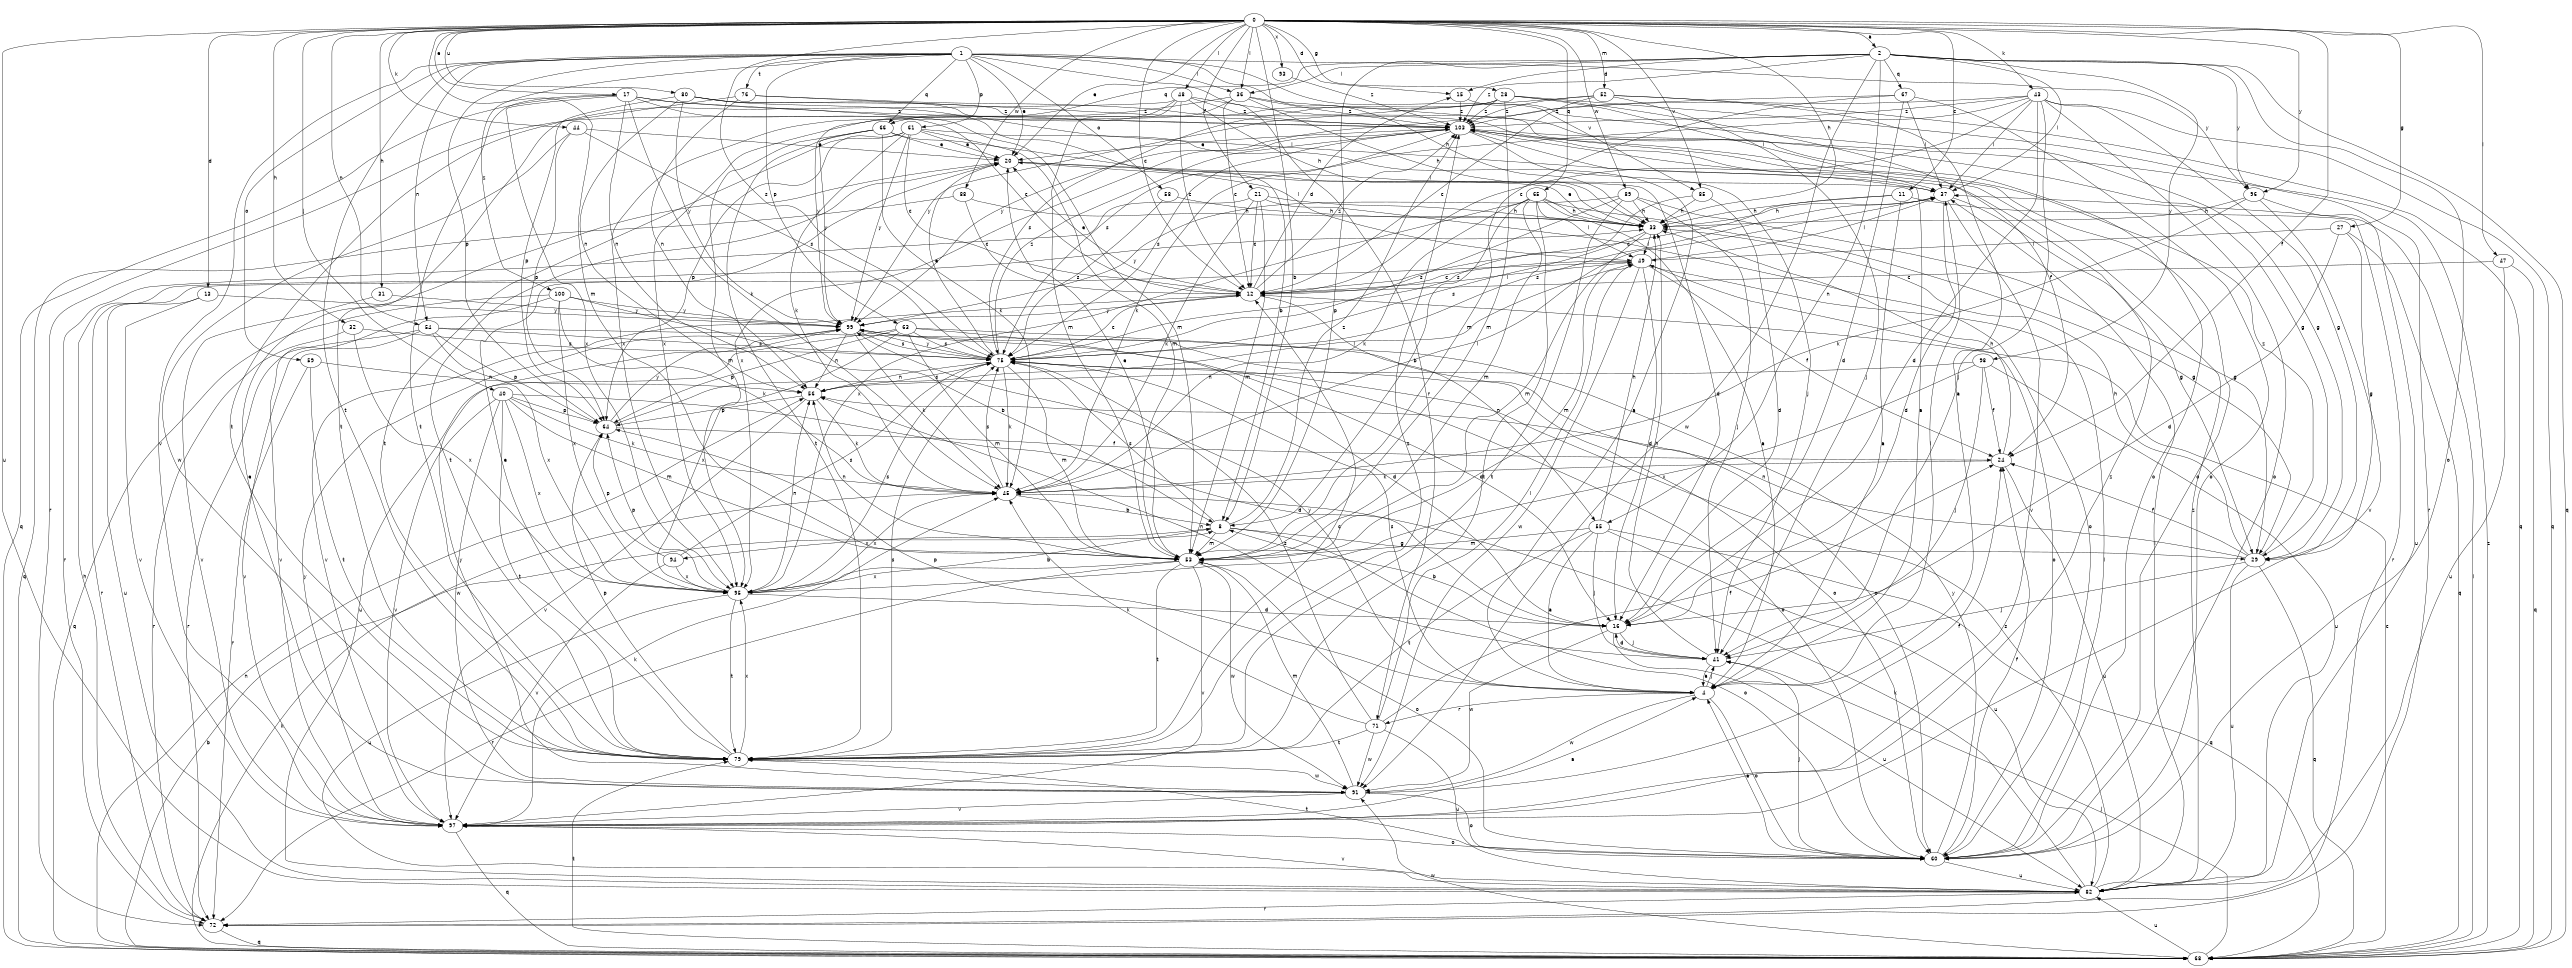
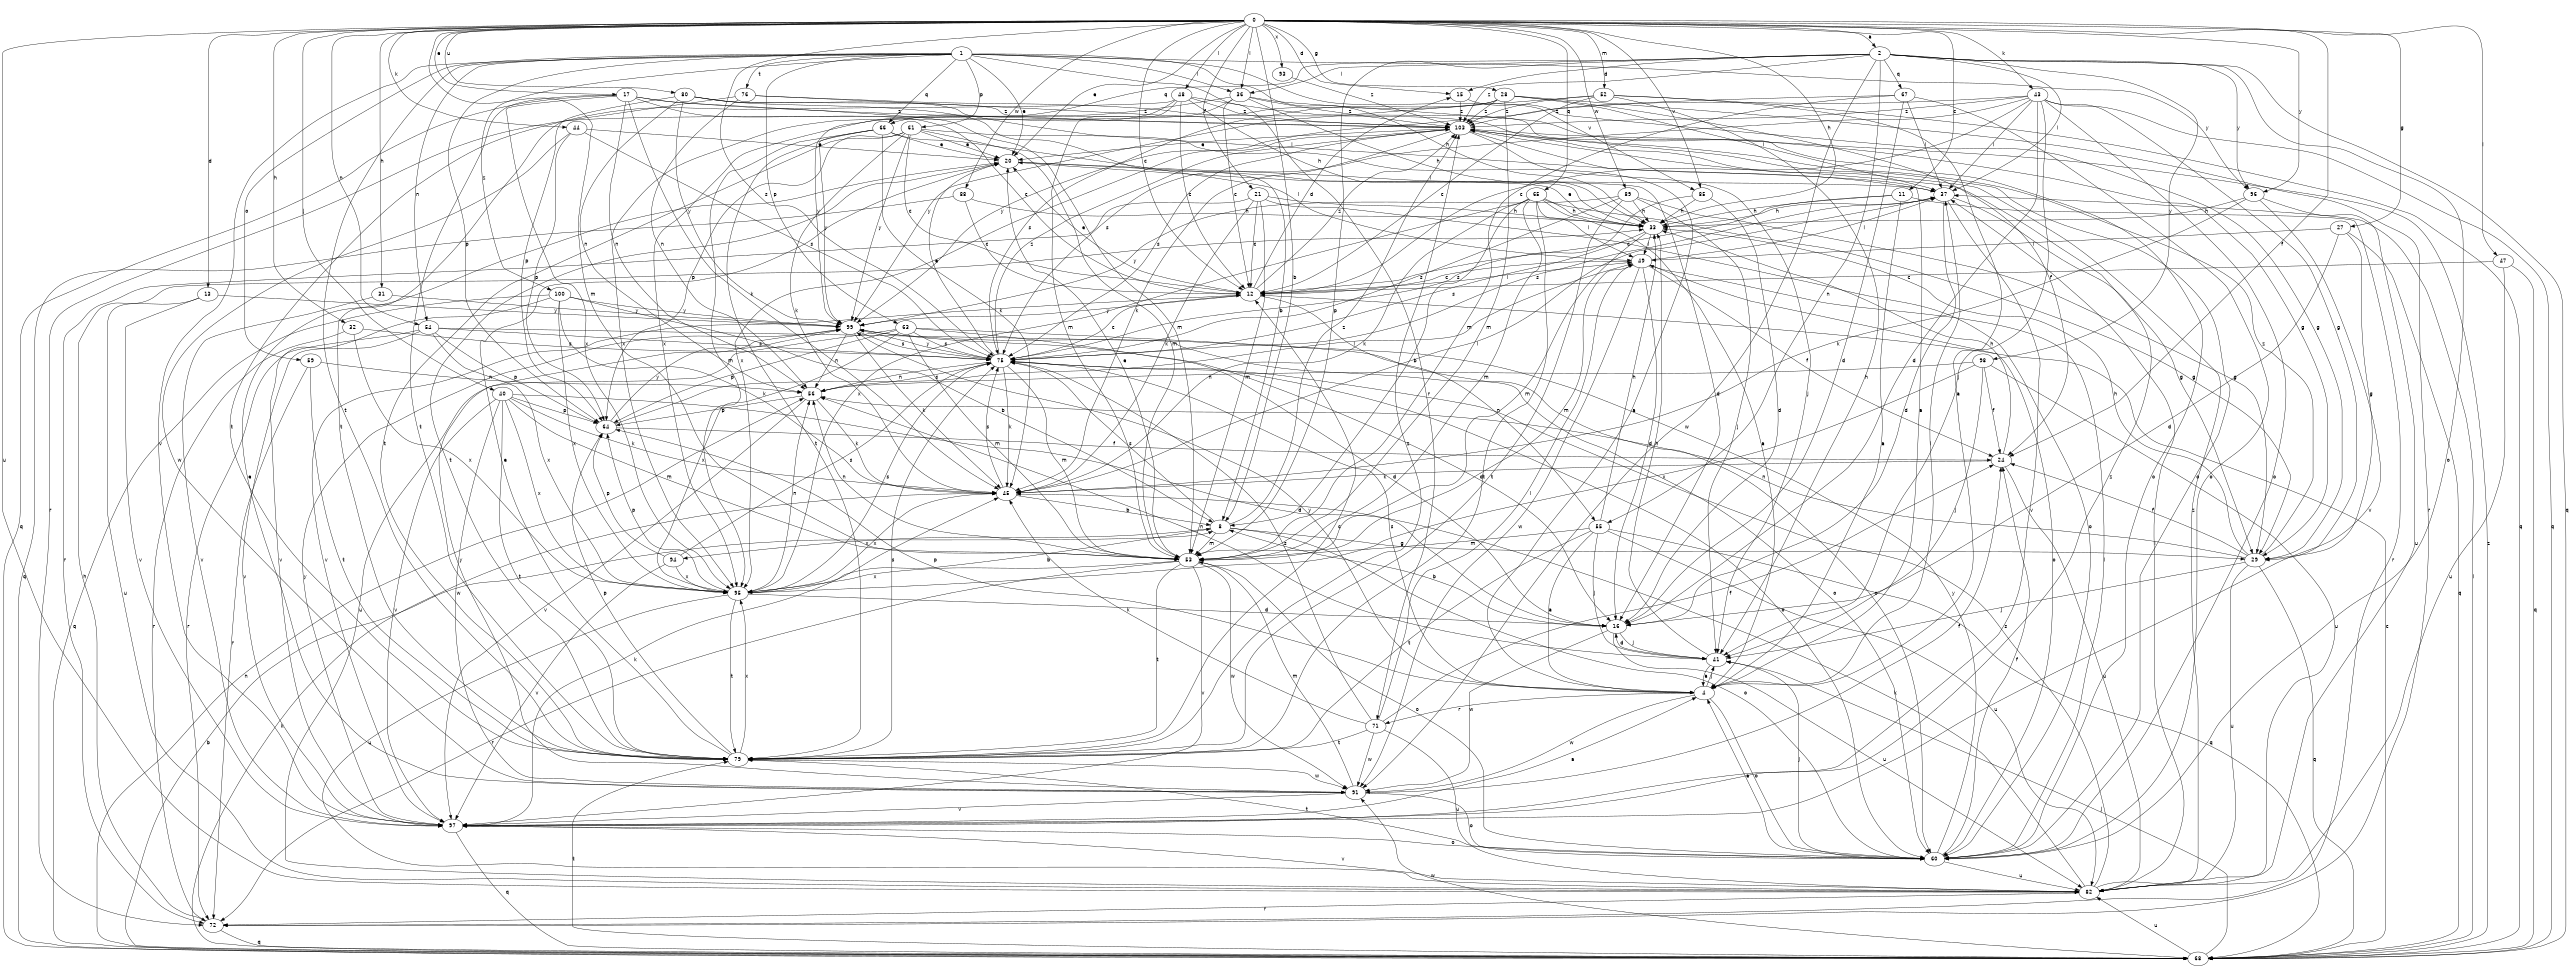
(1168, 195) -> none
(710, 281) -> none
(1867, 377) -> (1867, 377)
